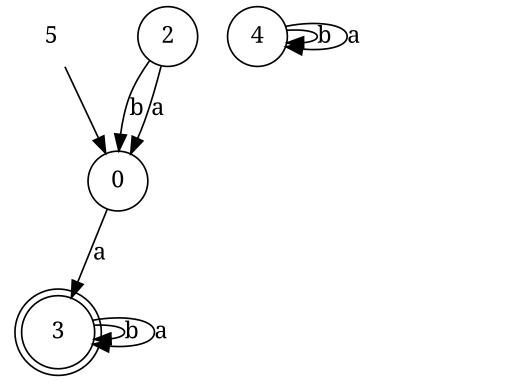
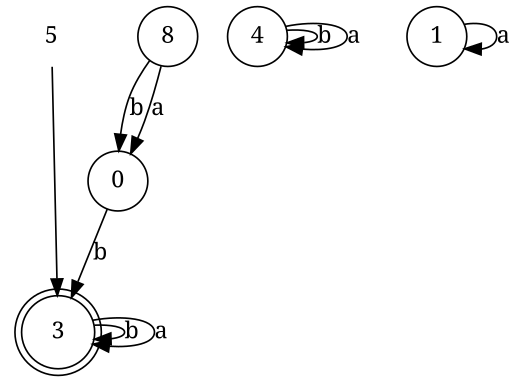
(168, 37) -> (168, 37)
none -> (437, 37)
(82, 102) -> (55, 173)
(100, 253) -> (100, 253)
